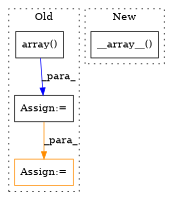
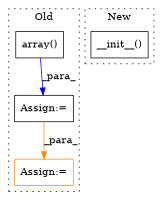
(125, 45) -> (120, 45)
